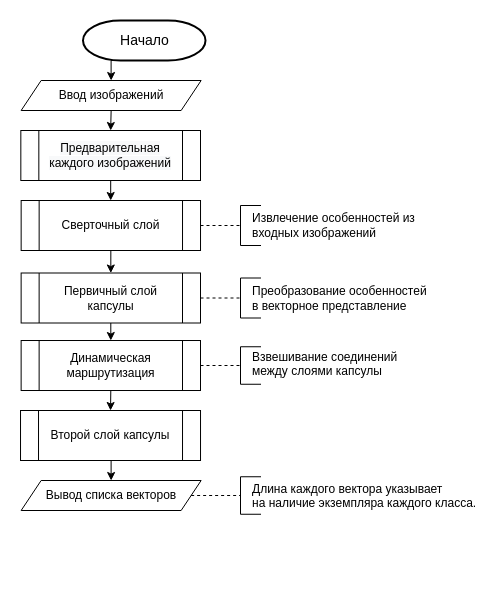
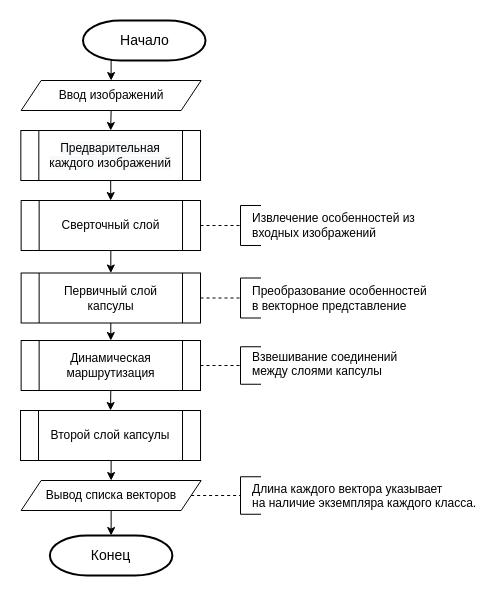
none -> (111, 520)
none -> (111, 556)
